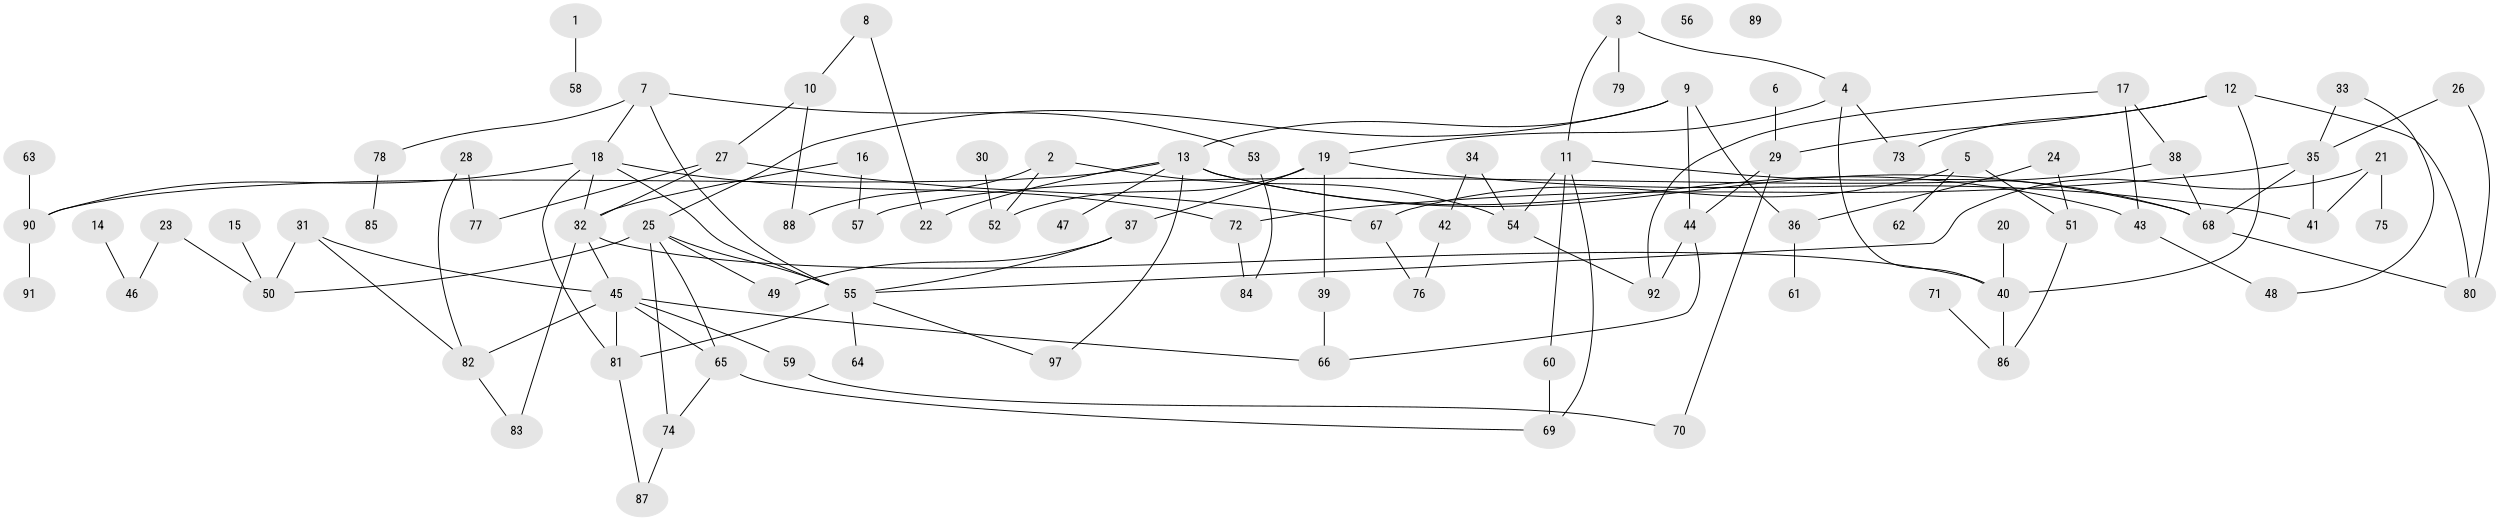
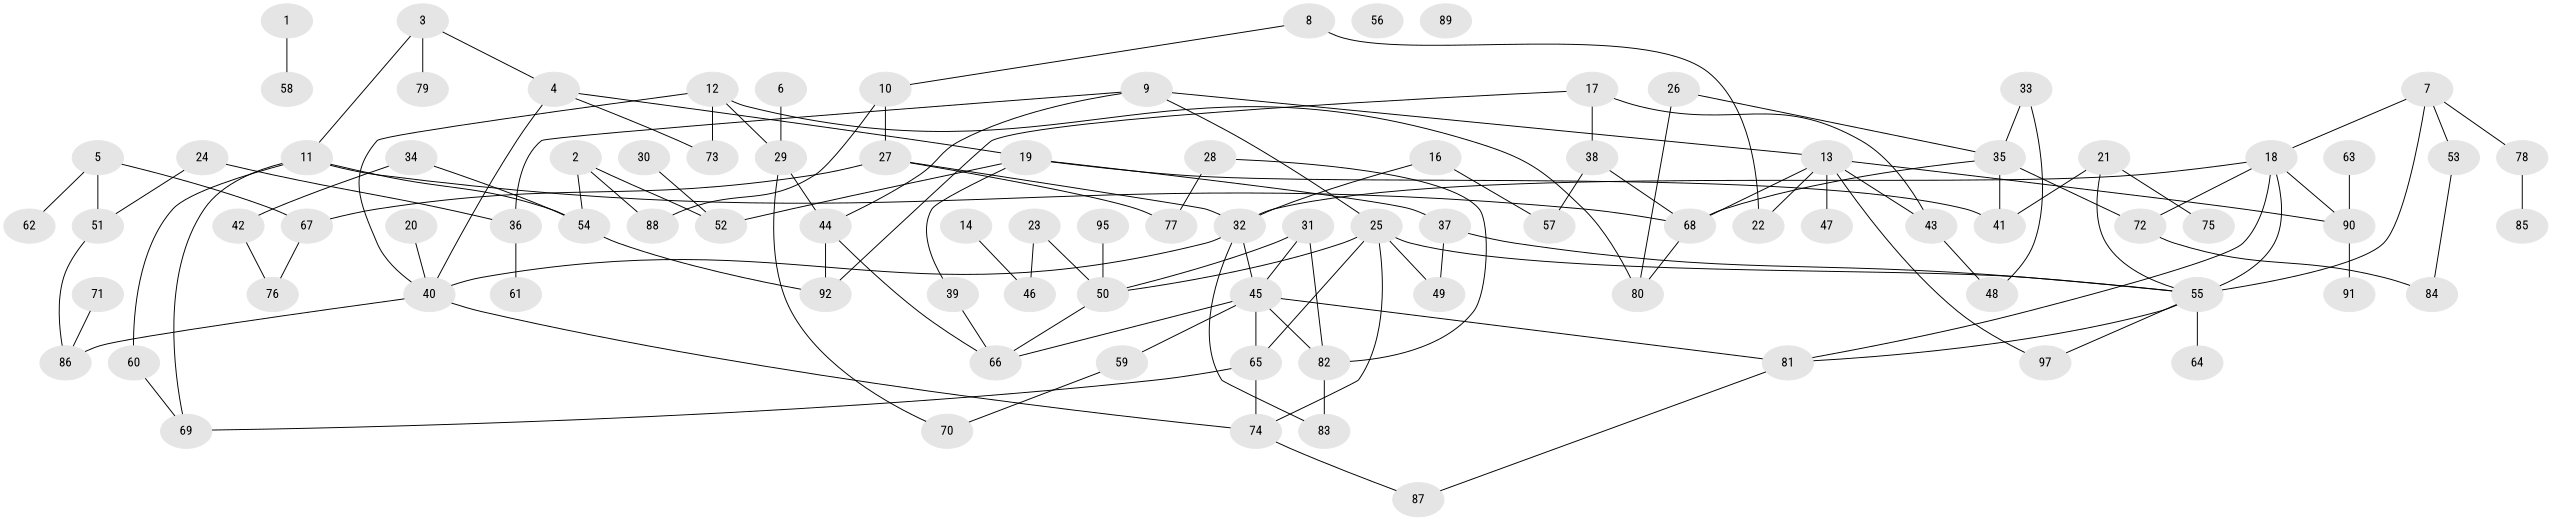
(235, 226) -> (1103, 226)
none -> (1049, 329)
none -> (839, 378)
